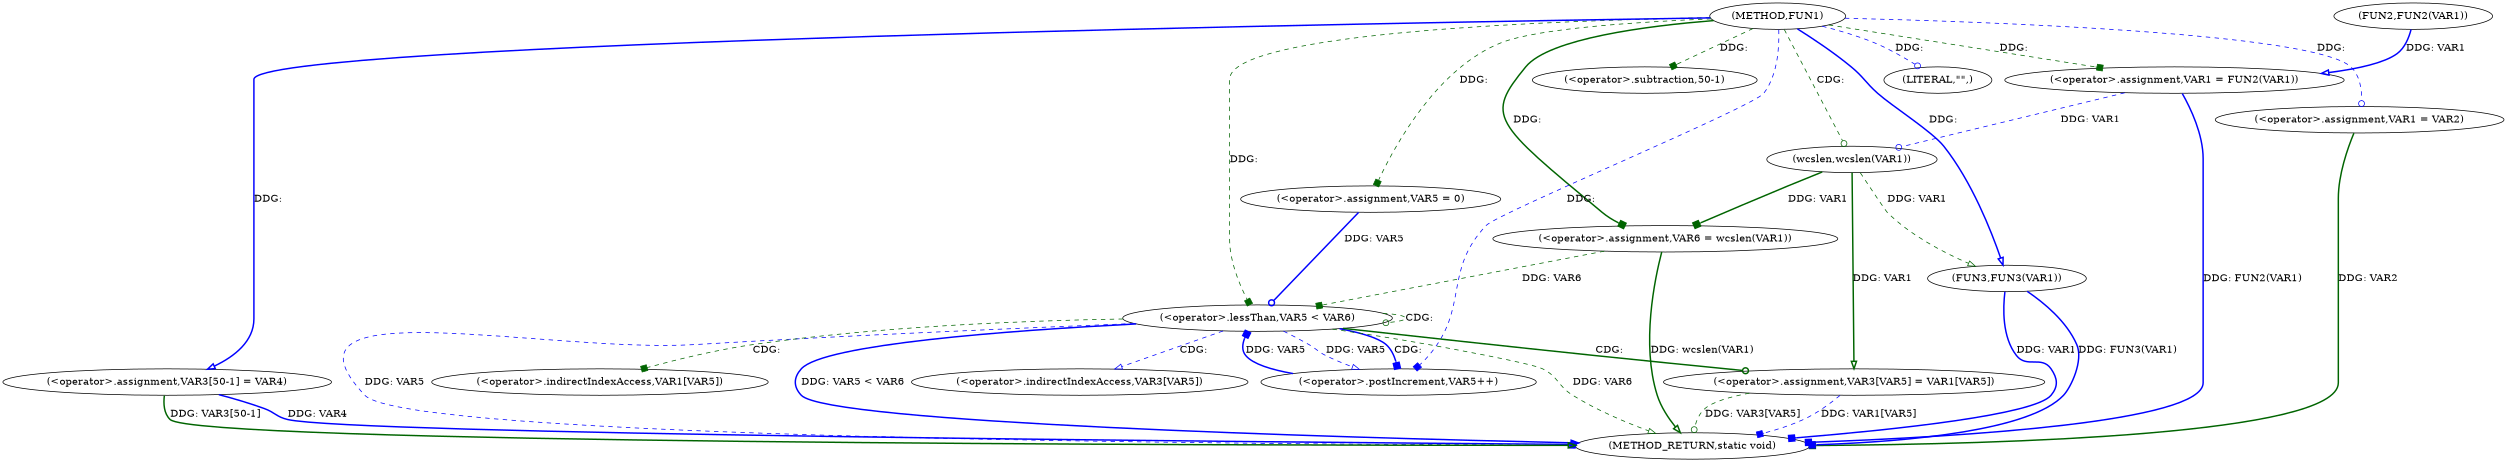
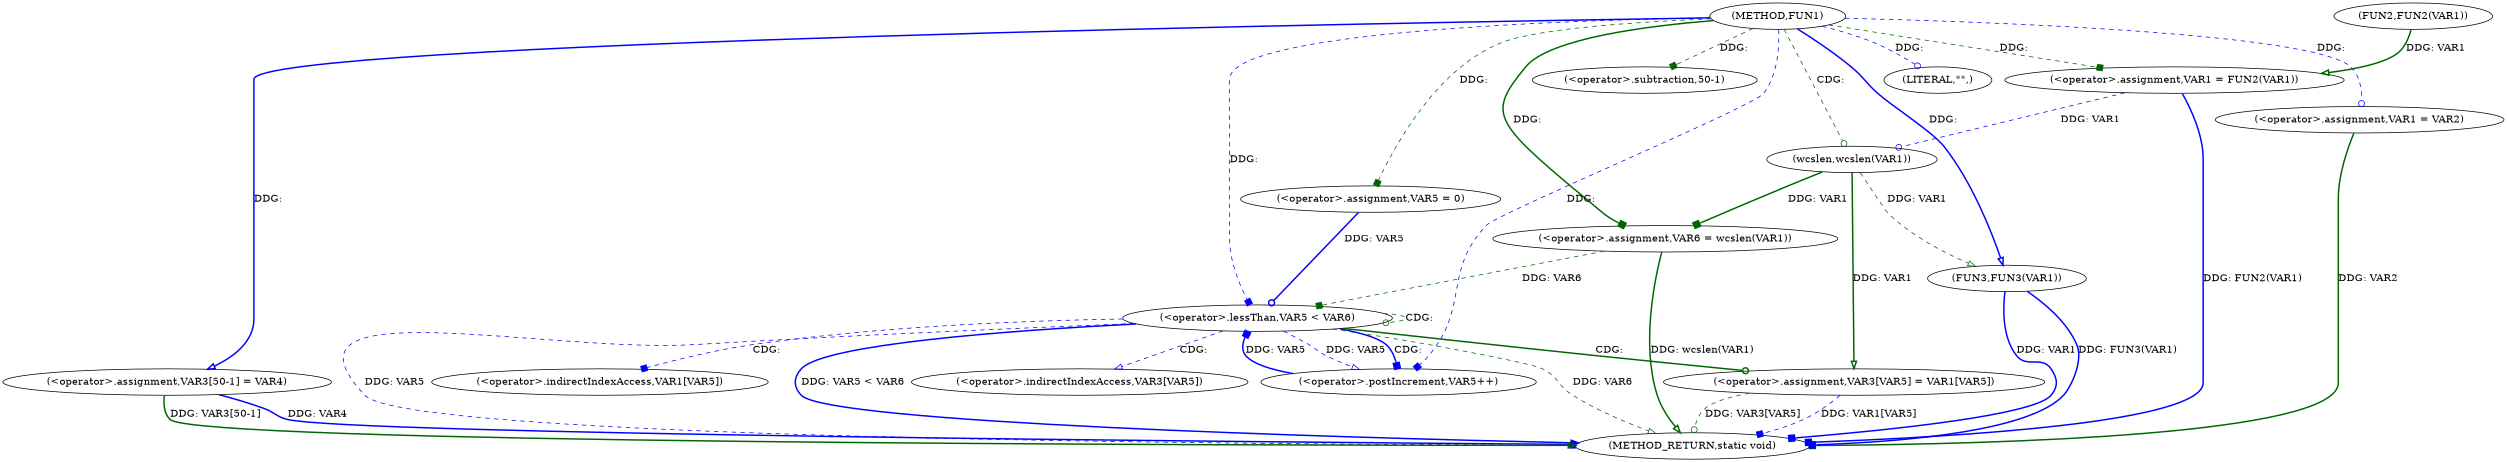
(1354, 38) -> (1354, 38)
(2378, 63) -> (2378, 63)
(896, 329) -> (896, 329)
